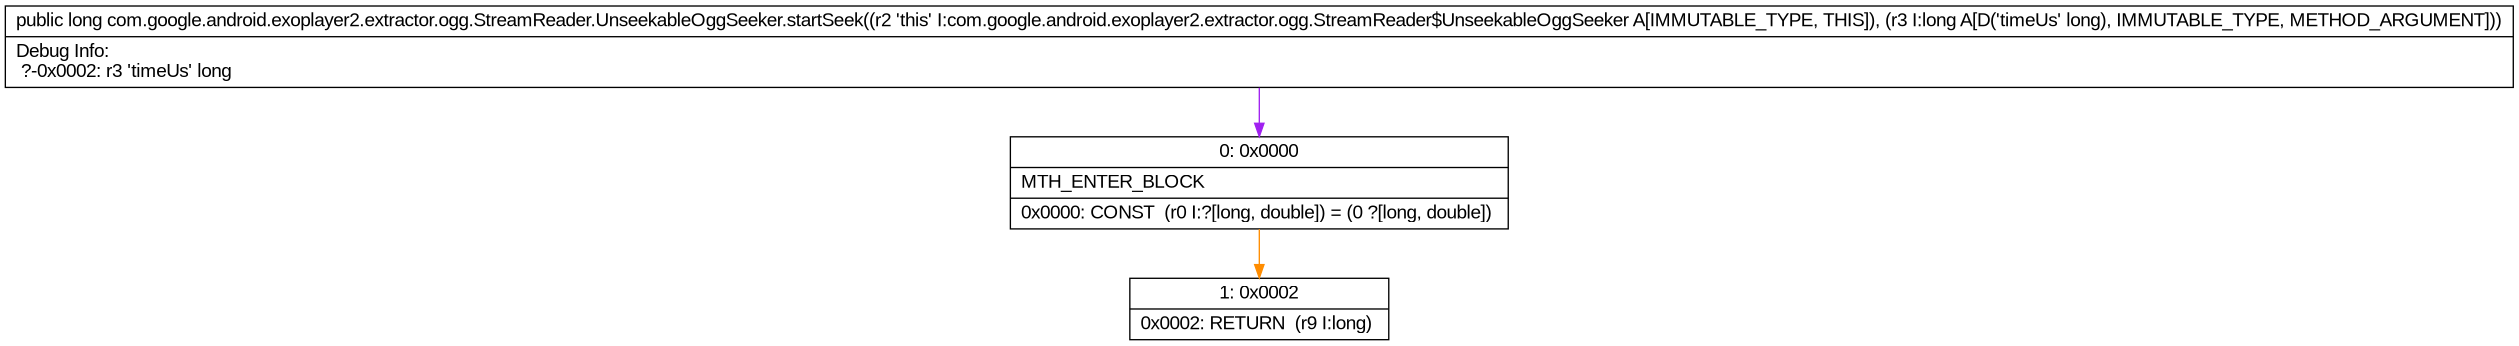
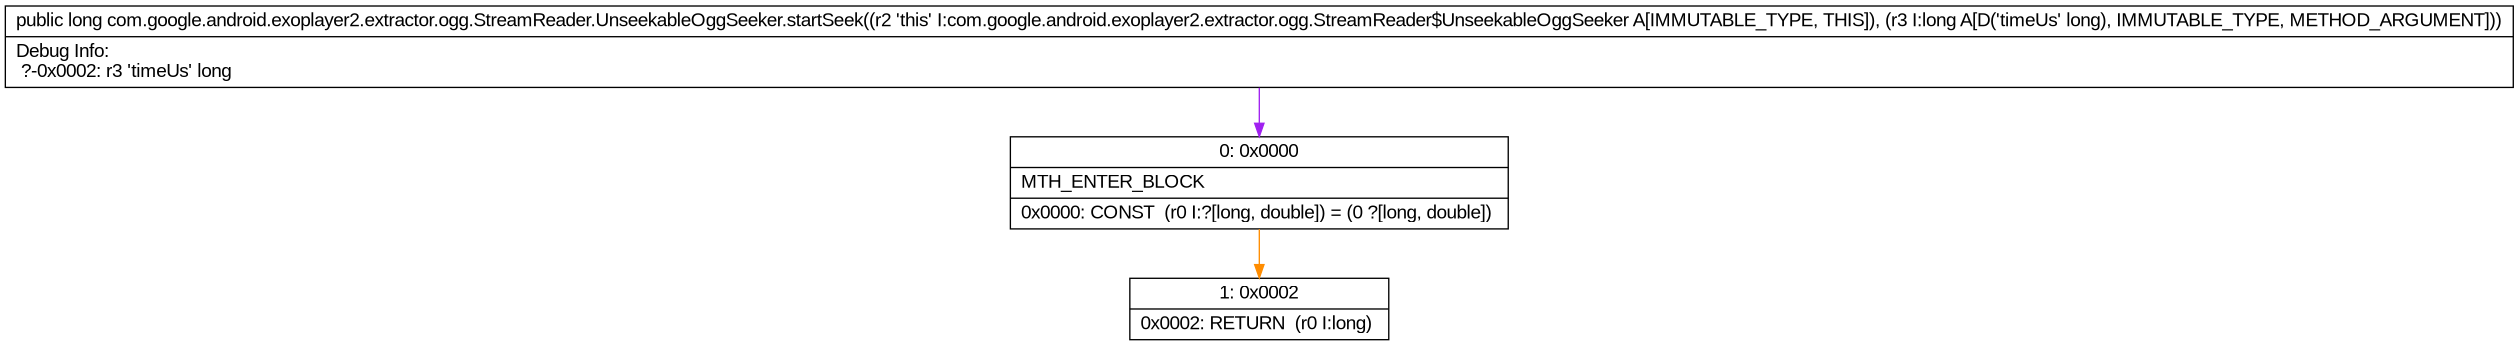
(1259, 324) -> (1259, 324)
